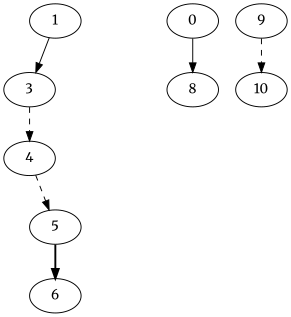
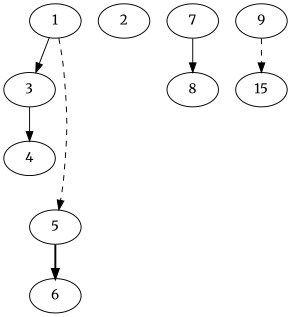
none -> (124, 21)
(193, 21) -> (193, 21)
(261, 90) -> (261, 90)
(30, 119) -> (30, 119)
(41, 188) -> (67, 119)
